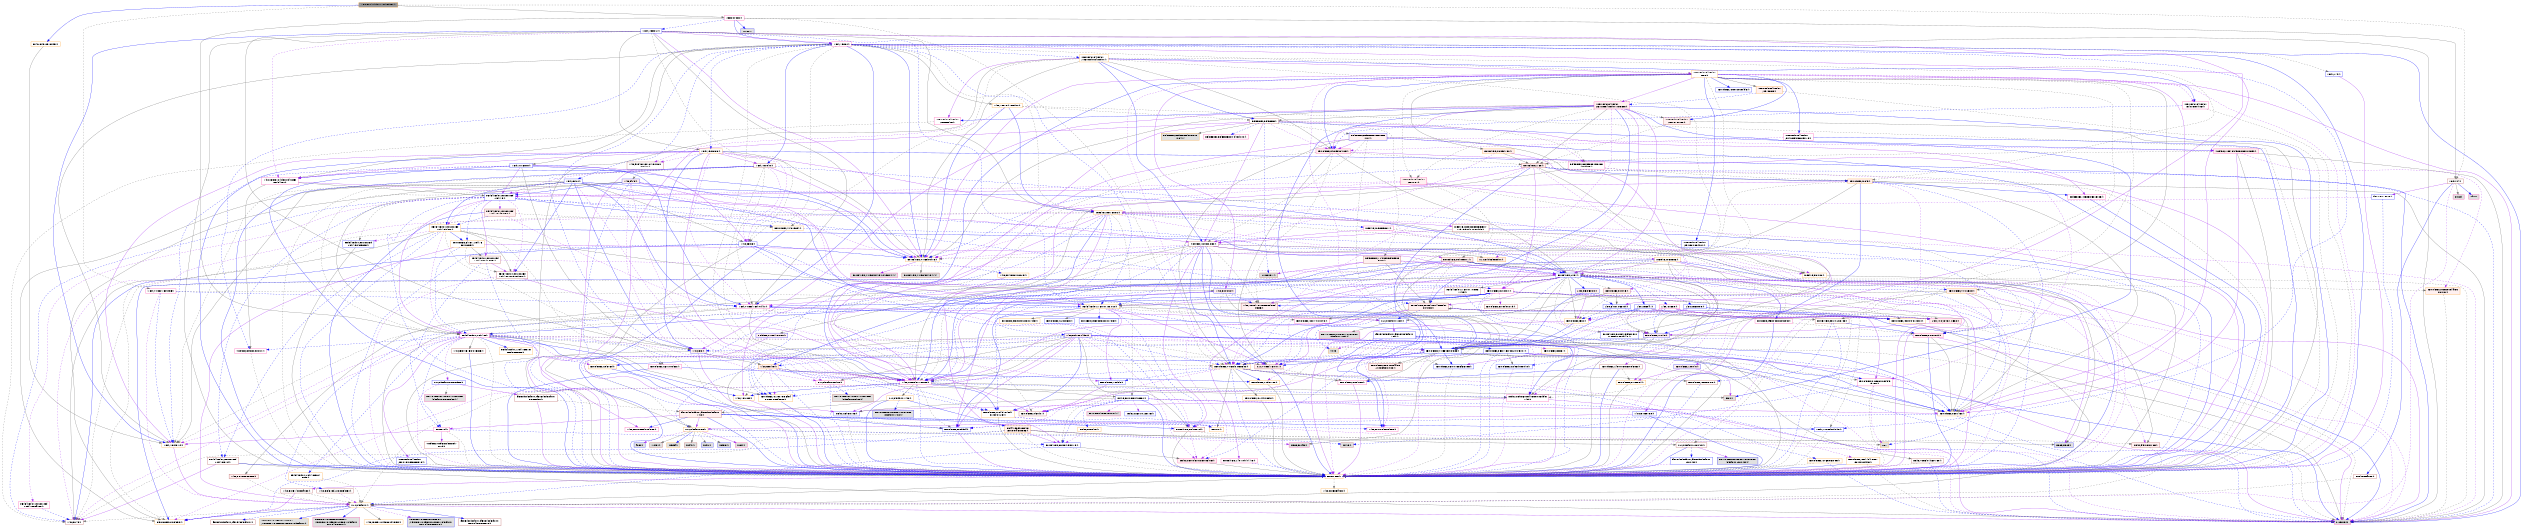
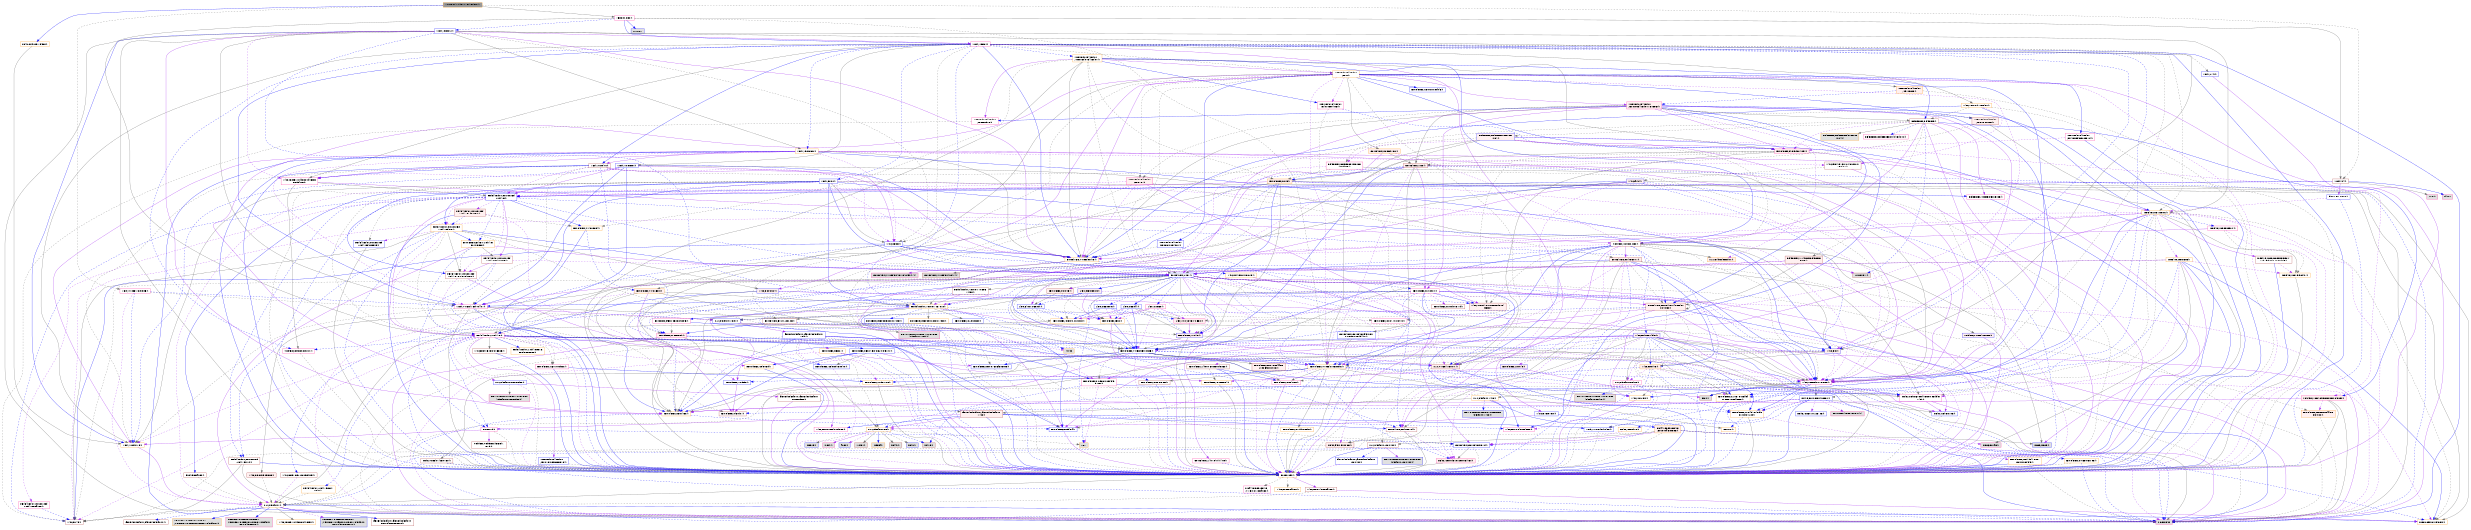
(1881, 154) -> none
(1342, 236) -> none
(1814, 275) -> (2295, 275)
(632, 284) -> (1792, 234)
none -> (1257, 489)
(150, 494) -> (172, 511)
